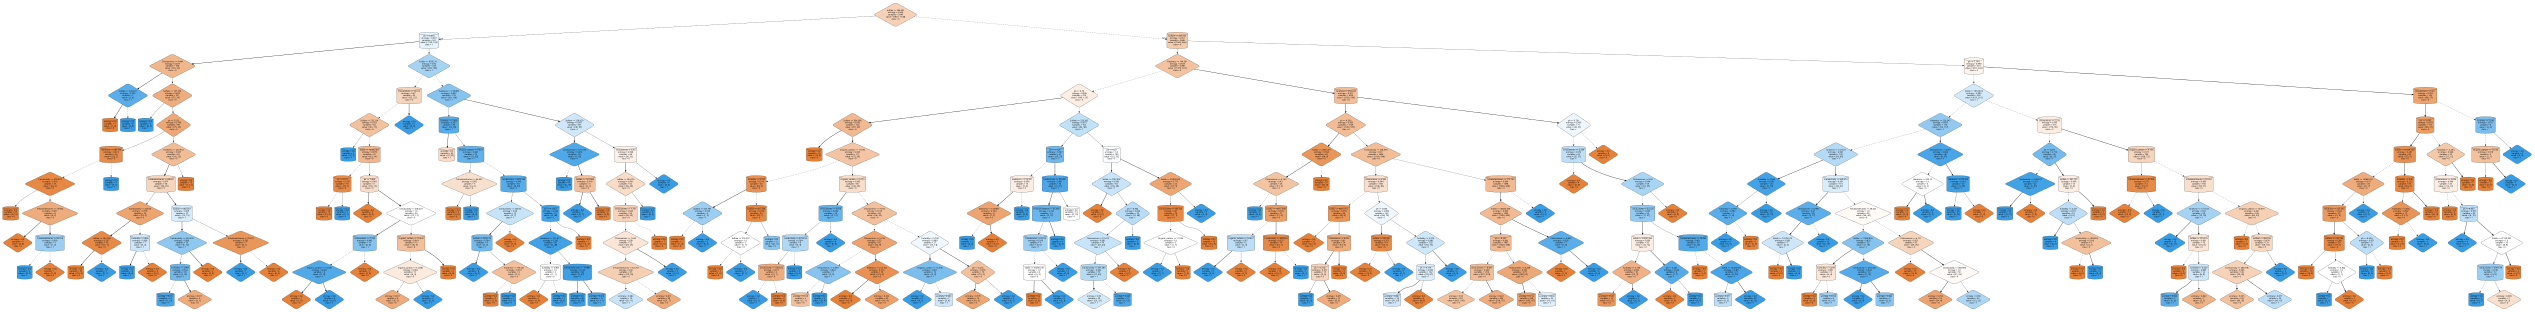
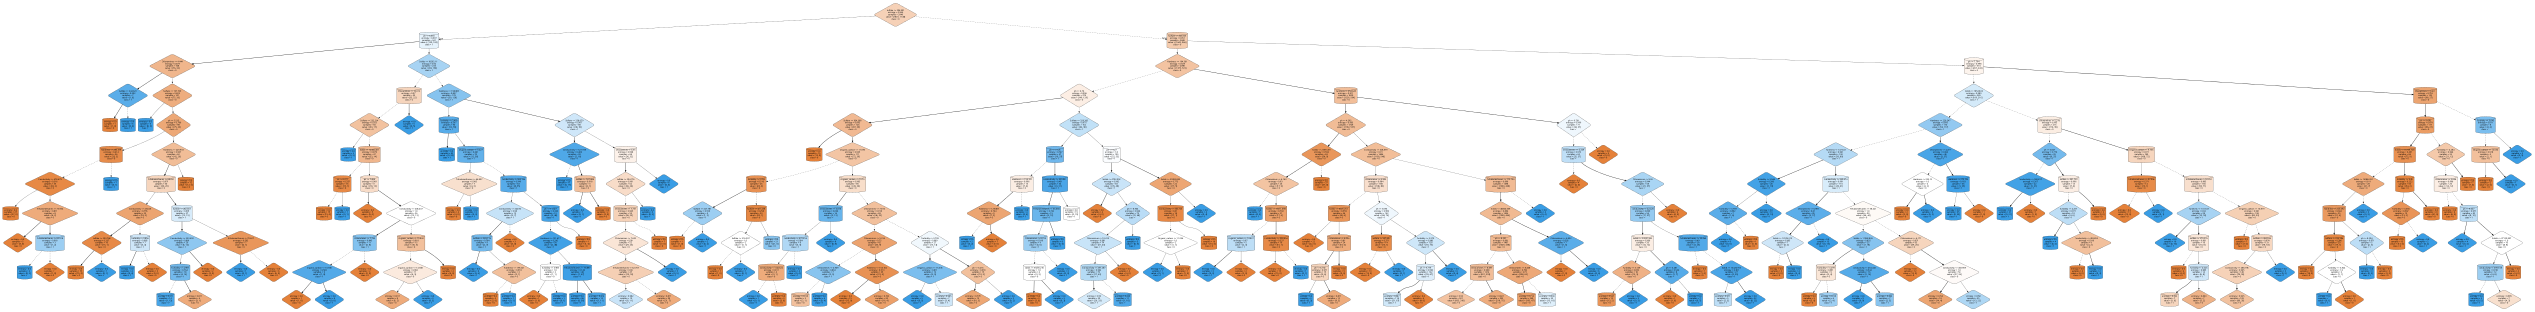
(447, 154) -> (447, 154)
(2170, 300) -> (2170, 300)
(2275, 300) -> none
